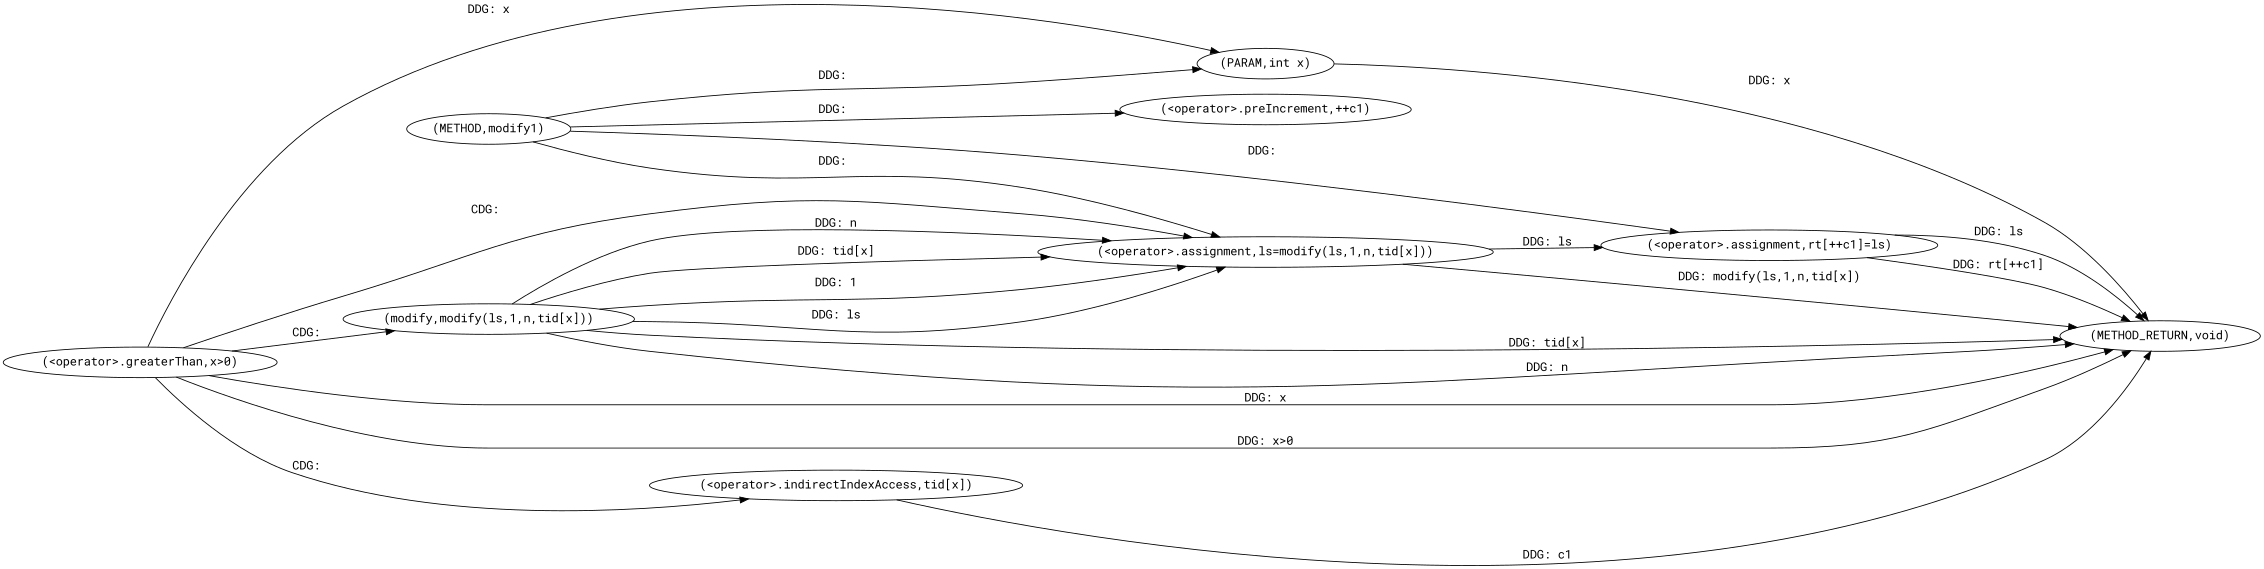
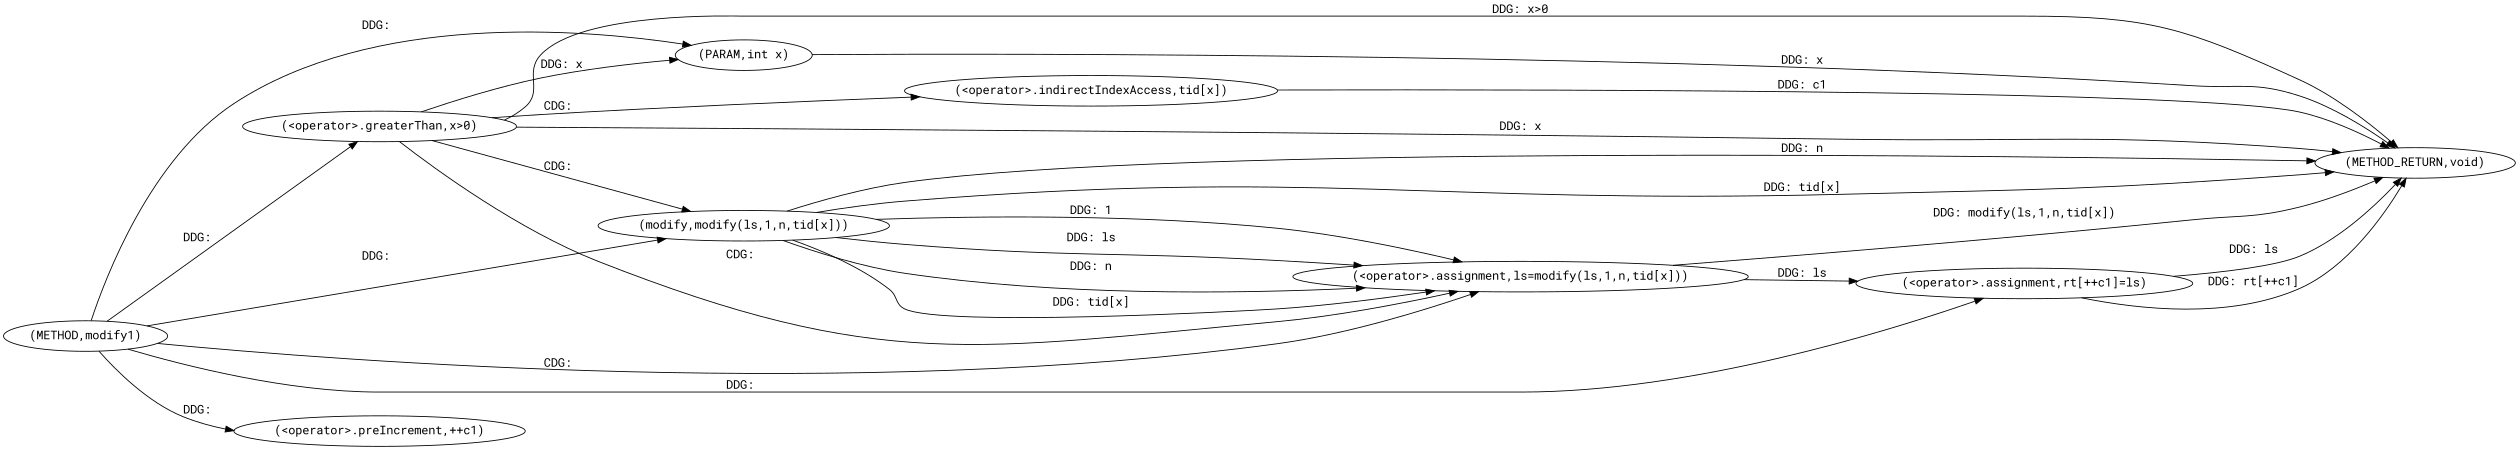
(836, 162) -> (562, 364)
none -> (229, 234)
none -> (402, 283)
